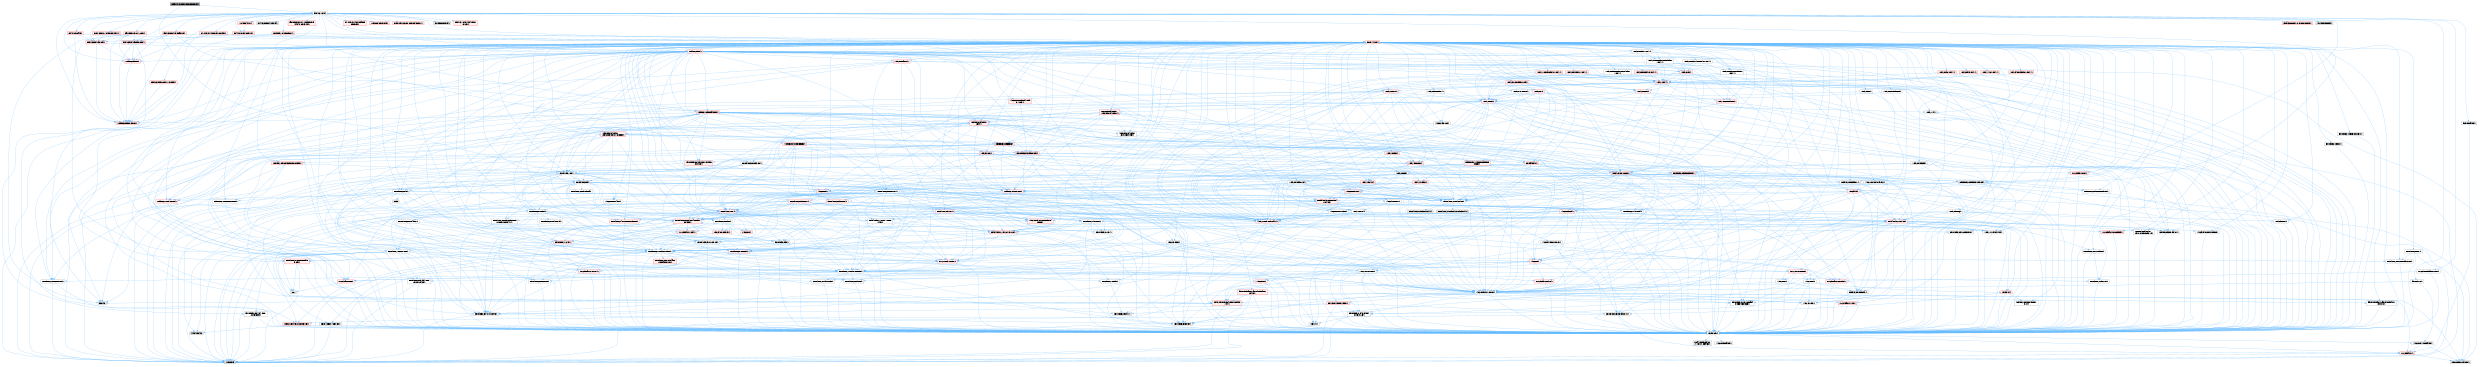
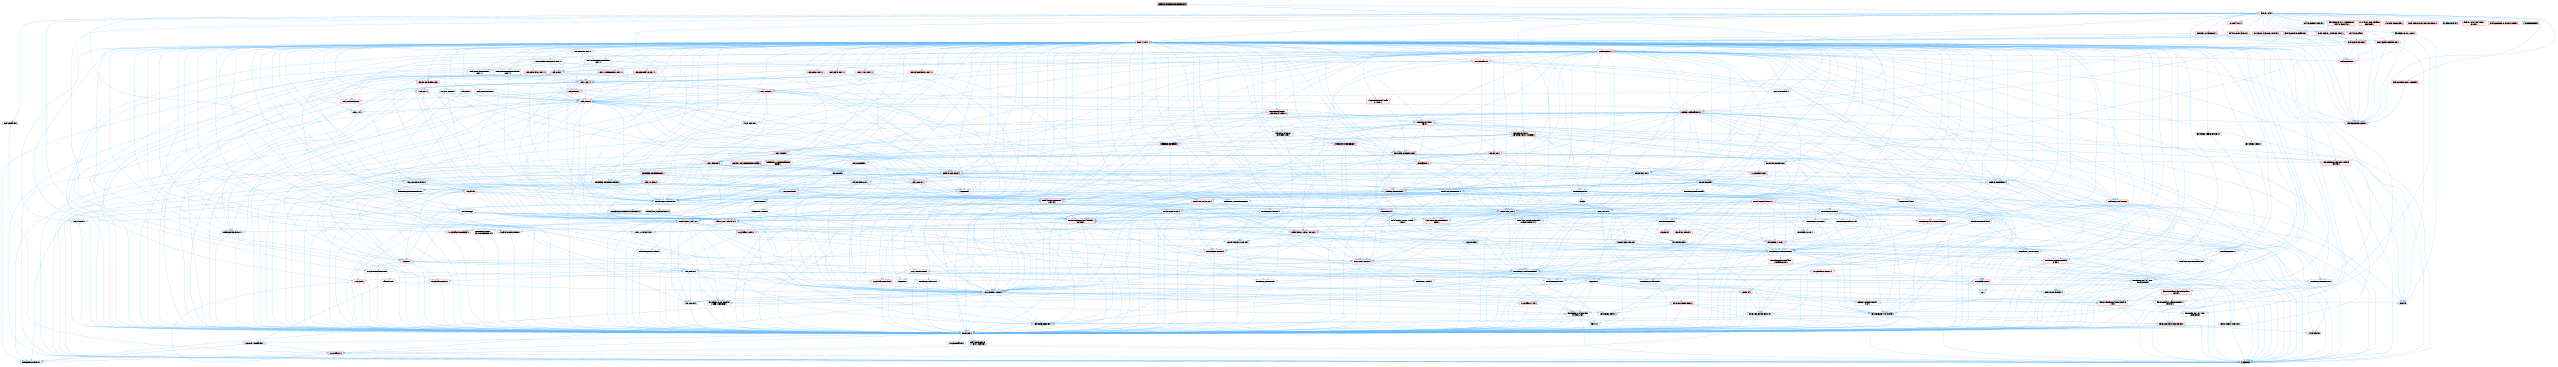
(1466, 232) -> (763, 196)
(1961, 232) -> none
(1367, 271) -> (690, 271)
